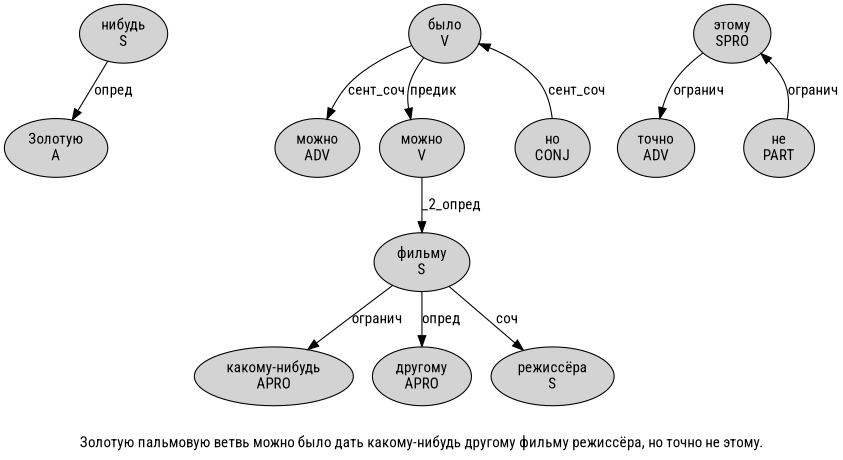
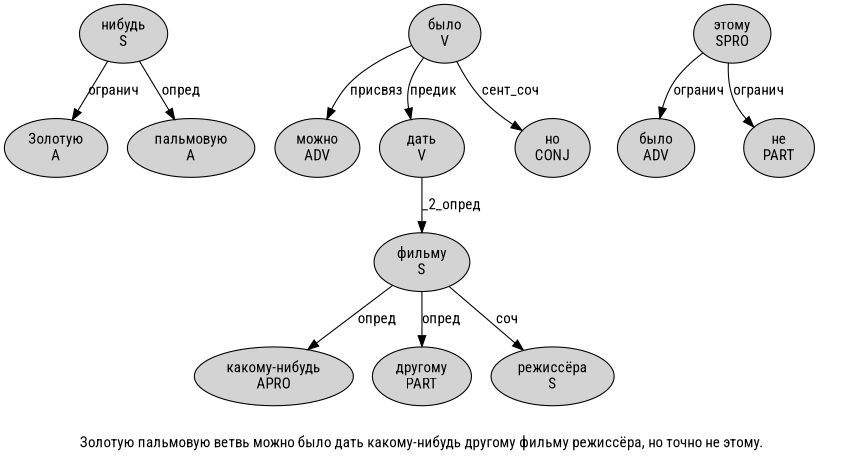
(532, 74) -> (480, 97)
(786, 88) -> (731, 93)
(114, 91) -> (114, 91)
(377, 91) -> (377, 91)
none -> (191, 148)
(422, 148) -> (422, 148)
(656, 148) -> (656, 148)
(377, 319) -> (377, 319)
(422, 376) -> (422, 376)
